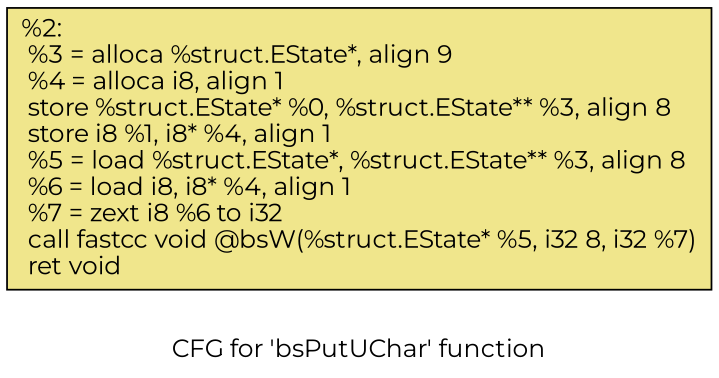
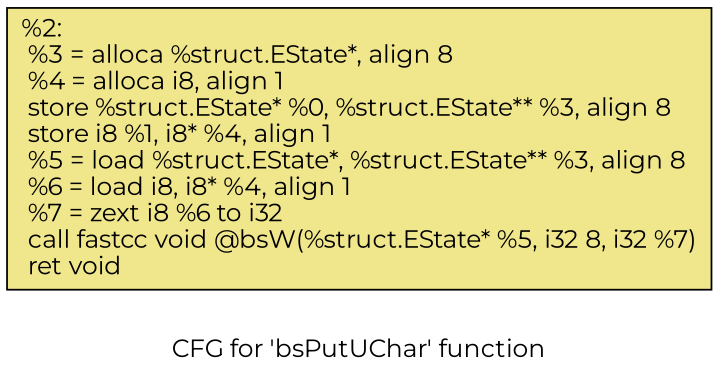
(237, 55) -> (238, 55)
